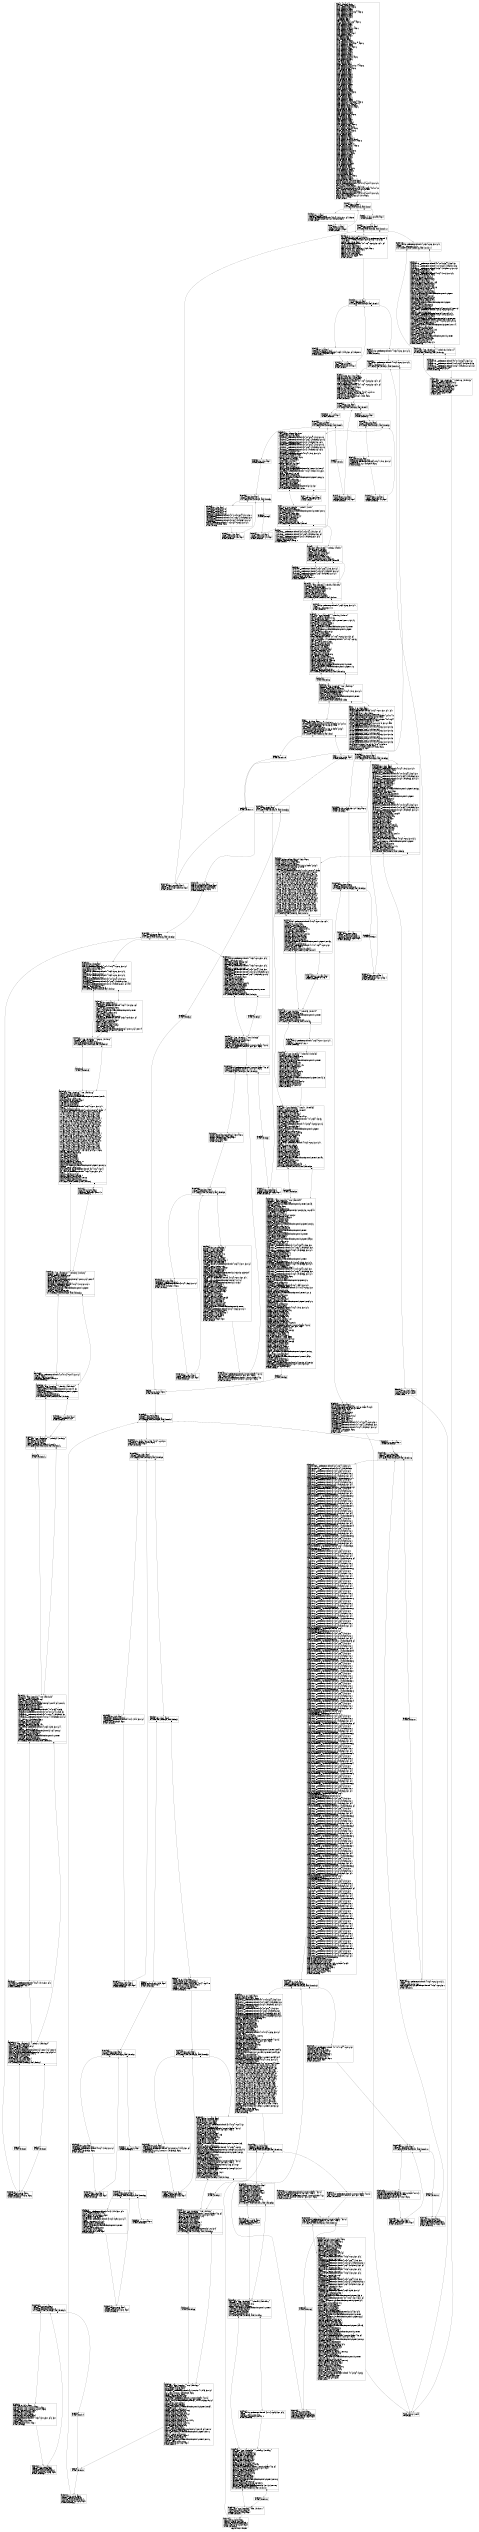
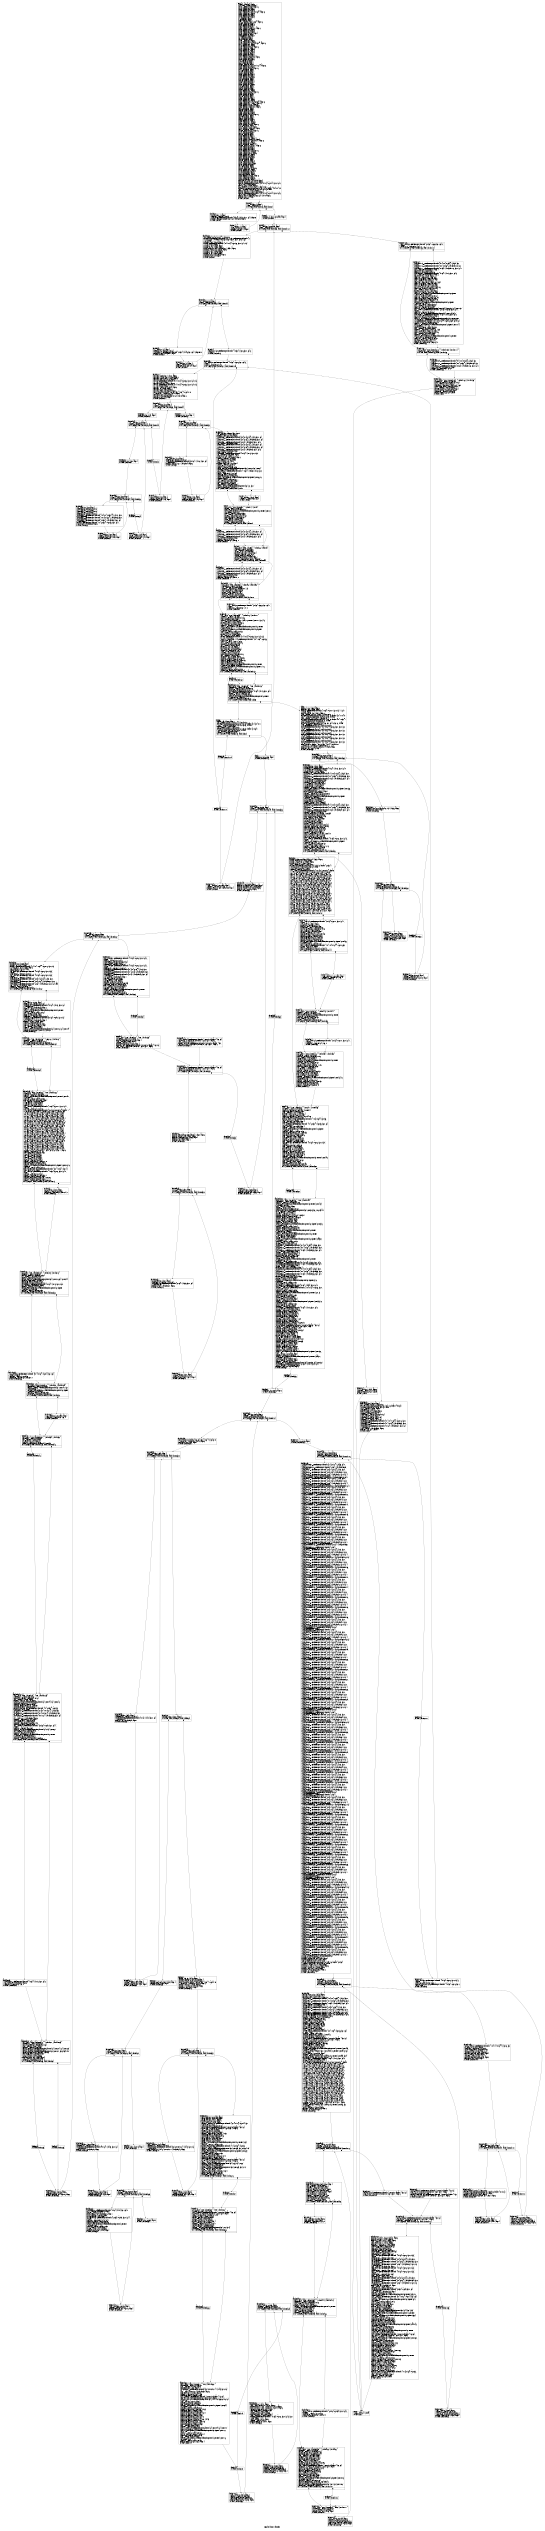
(227, 1284) -> none
